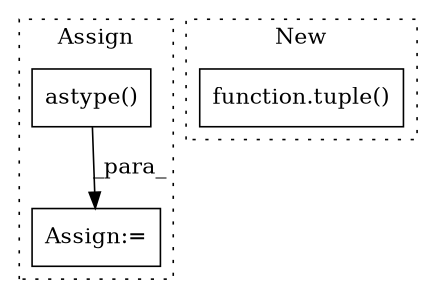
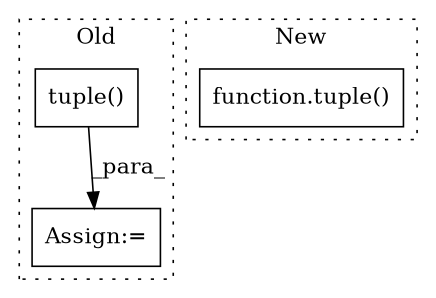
(96, 38) -> (96, 38)
(91, 98) -> (87, 98)
